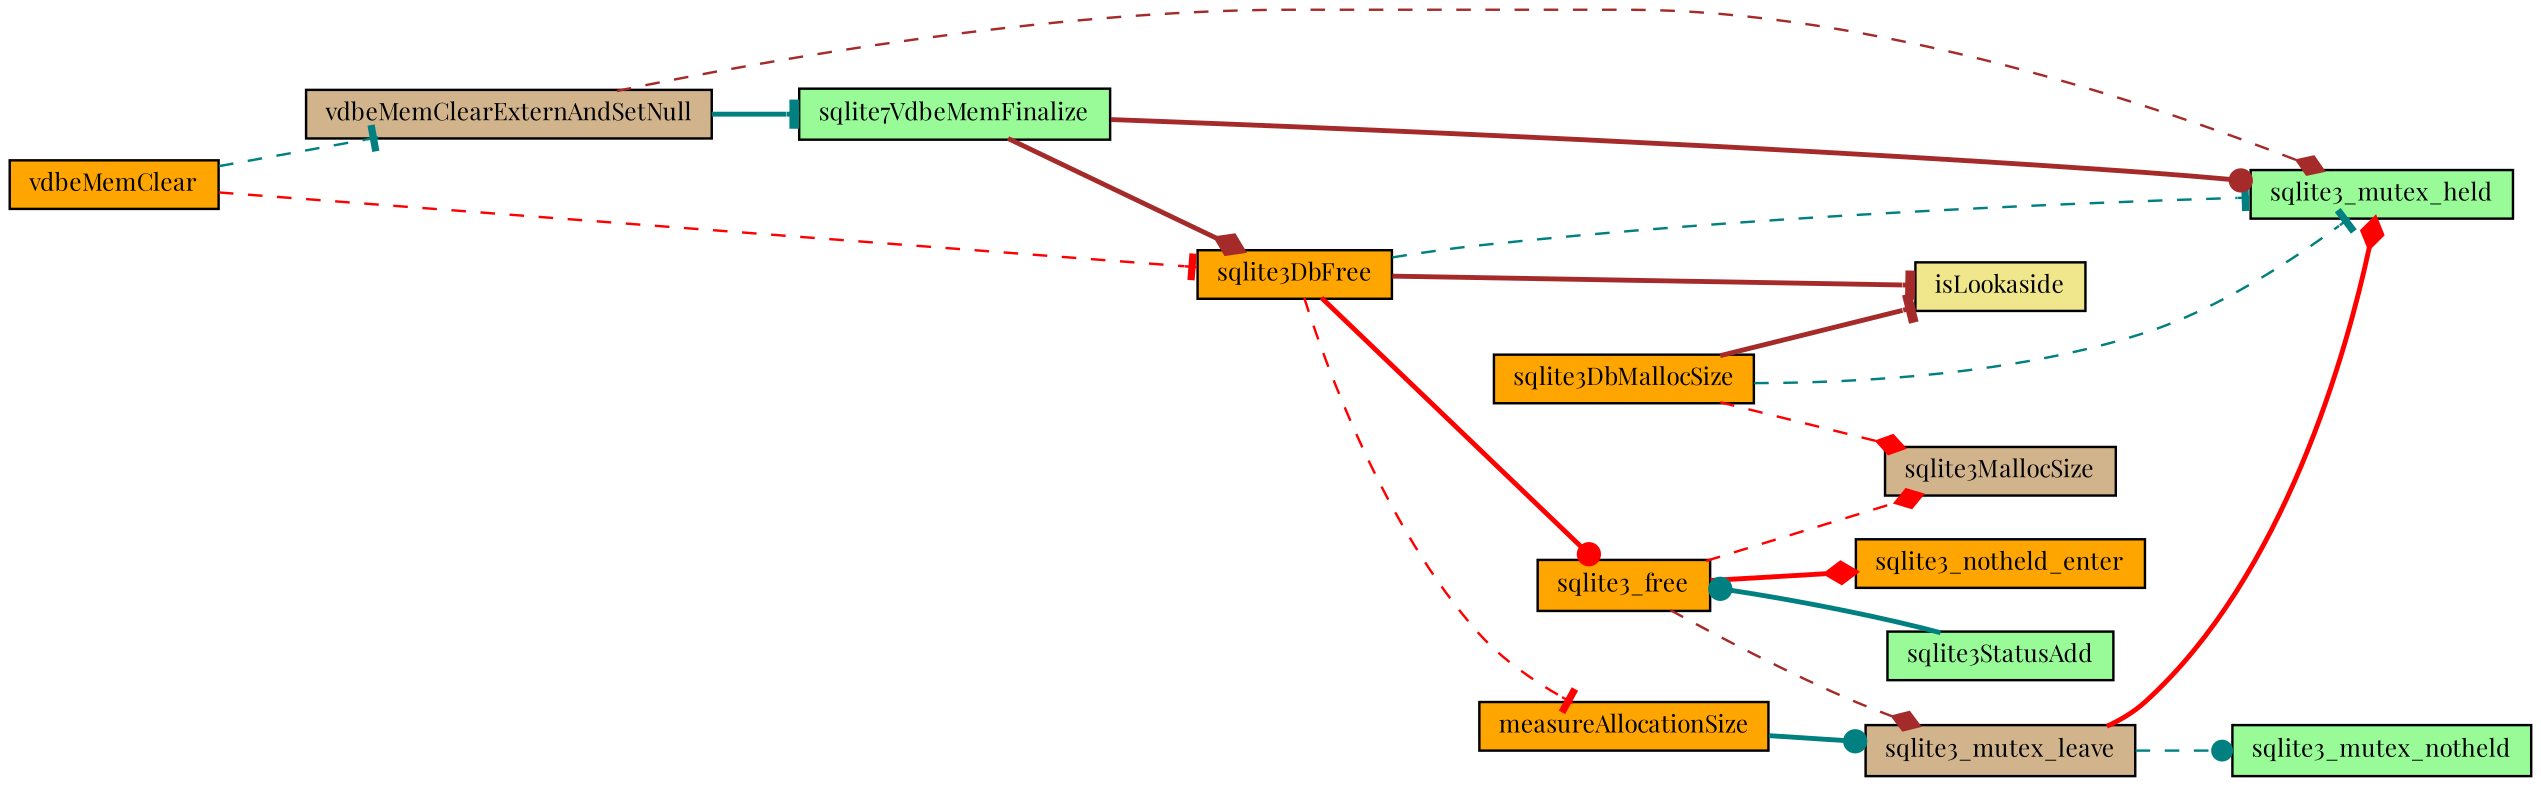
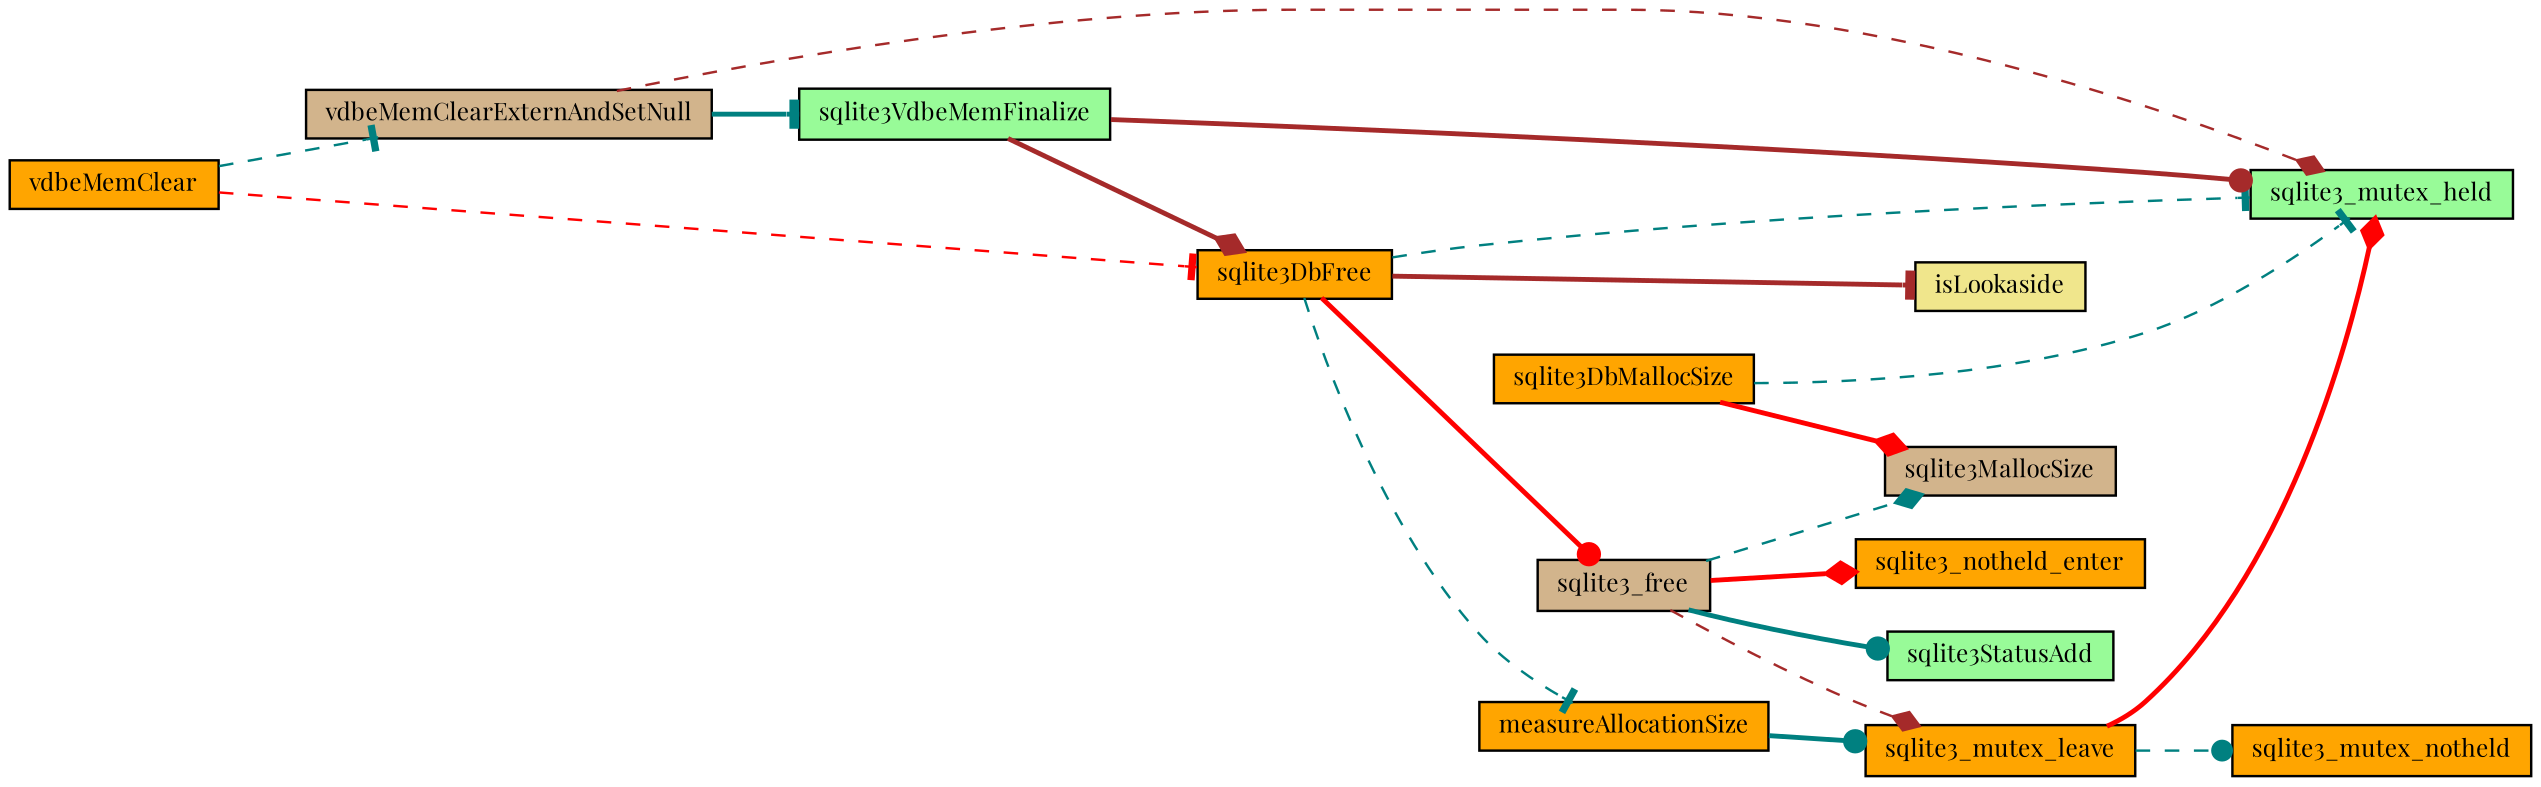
(955, 114) -> (955, 114)
(1811, 333) -> none
(1798, 422) -> (1798, 422)
(1400, 521) -> (1400, 521)
(1800, 532) -> (1800, 532)
(1624, 585) -> (1624, 585)
(1836, 609) -> (1778, 630)
(2000, 751) -> (2000, 751)
(2382, 751) -> (2382, 751)
